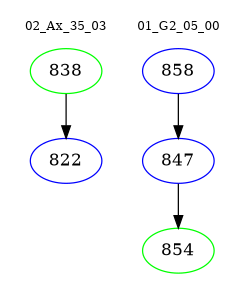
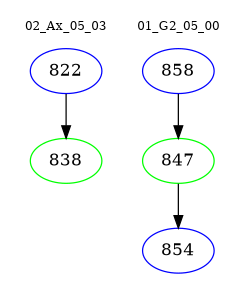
(66, 27) -> (66, 27)
(66, 110) -> (66, 110)
(178, 161) -> (178, 161)
(178, 251) -> (178, 251)
